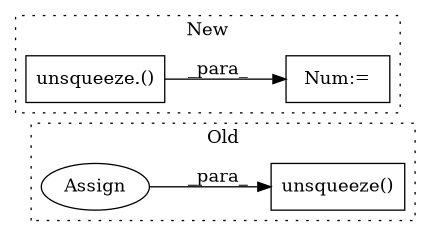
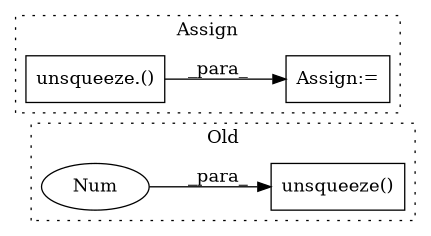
(208, 30) -> (208, 30)
(338, 79) -> (338, 79)
(95, 187) -> (95, 187)
